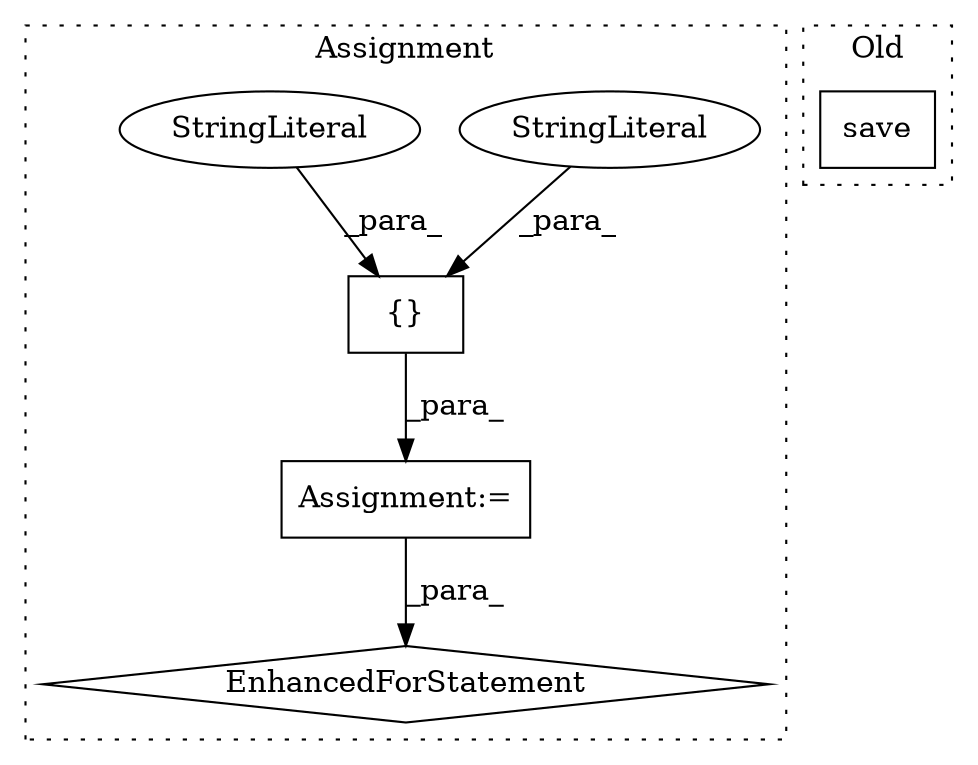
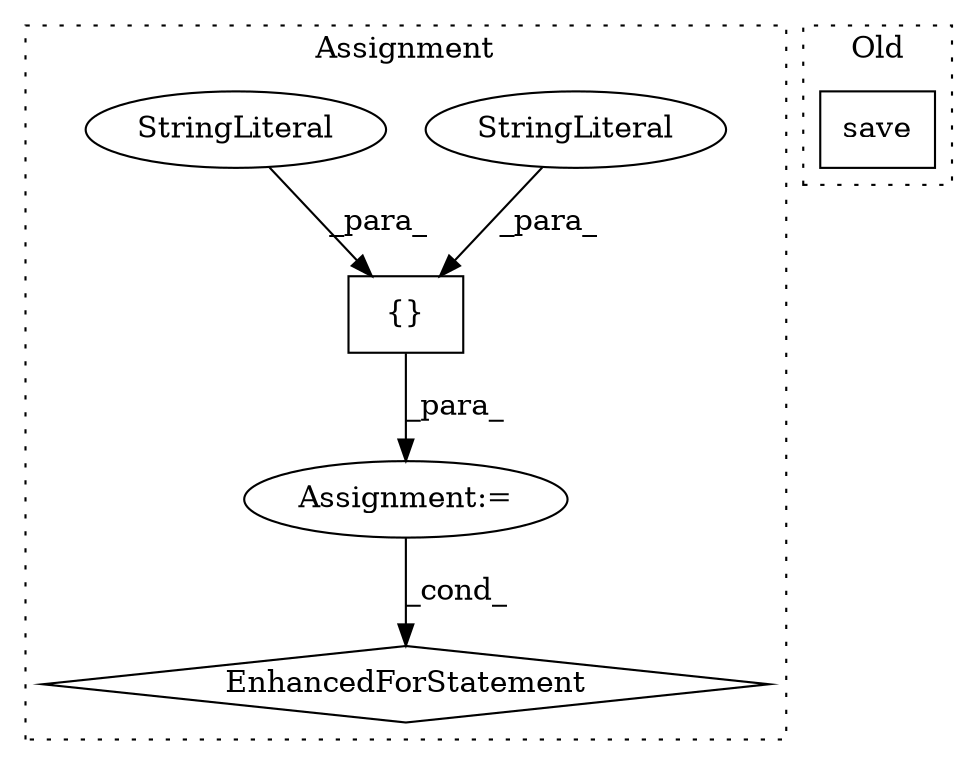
(406, 499) -> (406, 499)
(455, 592) -> (457, 592)
